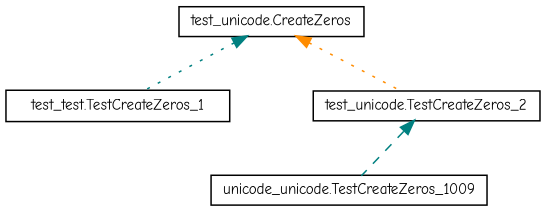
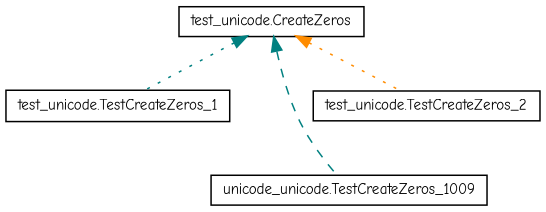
(118, 106) -> (118, 106)
(383, 154) -> (298, 118)
